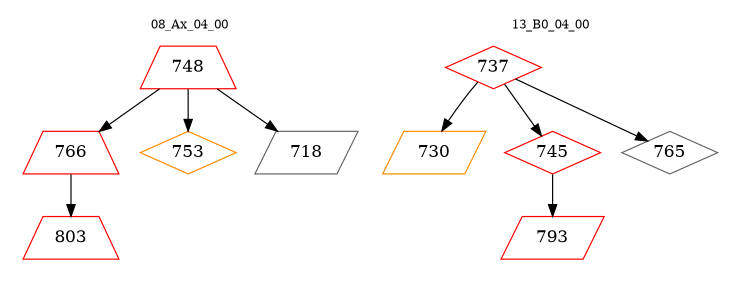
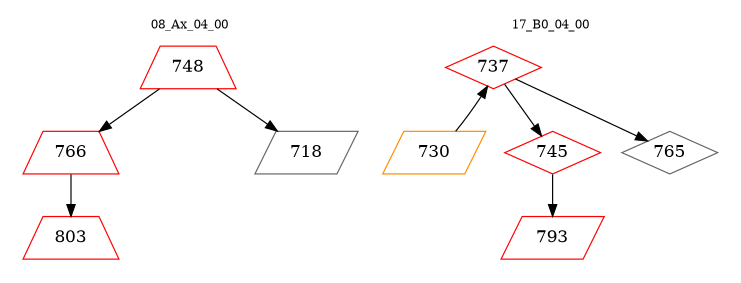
(551, 25) -> (551, 25)
(463, 101) -> (469, 114)
(188, 153) -> none
